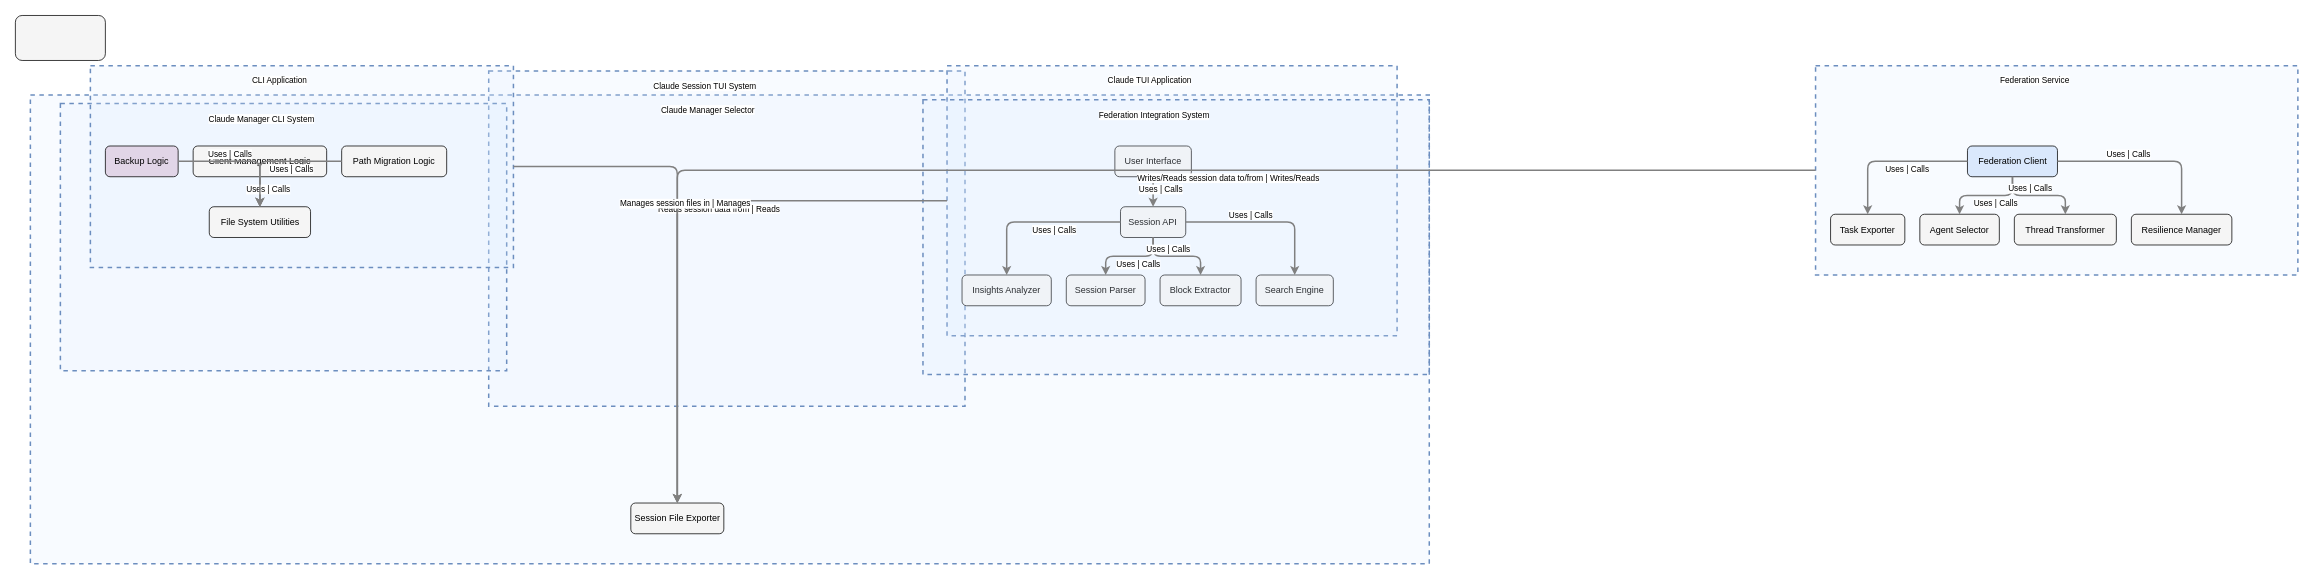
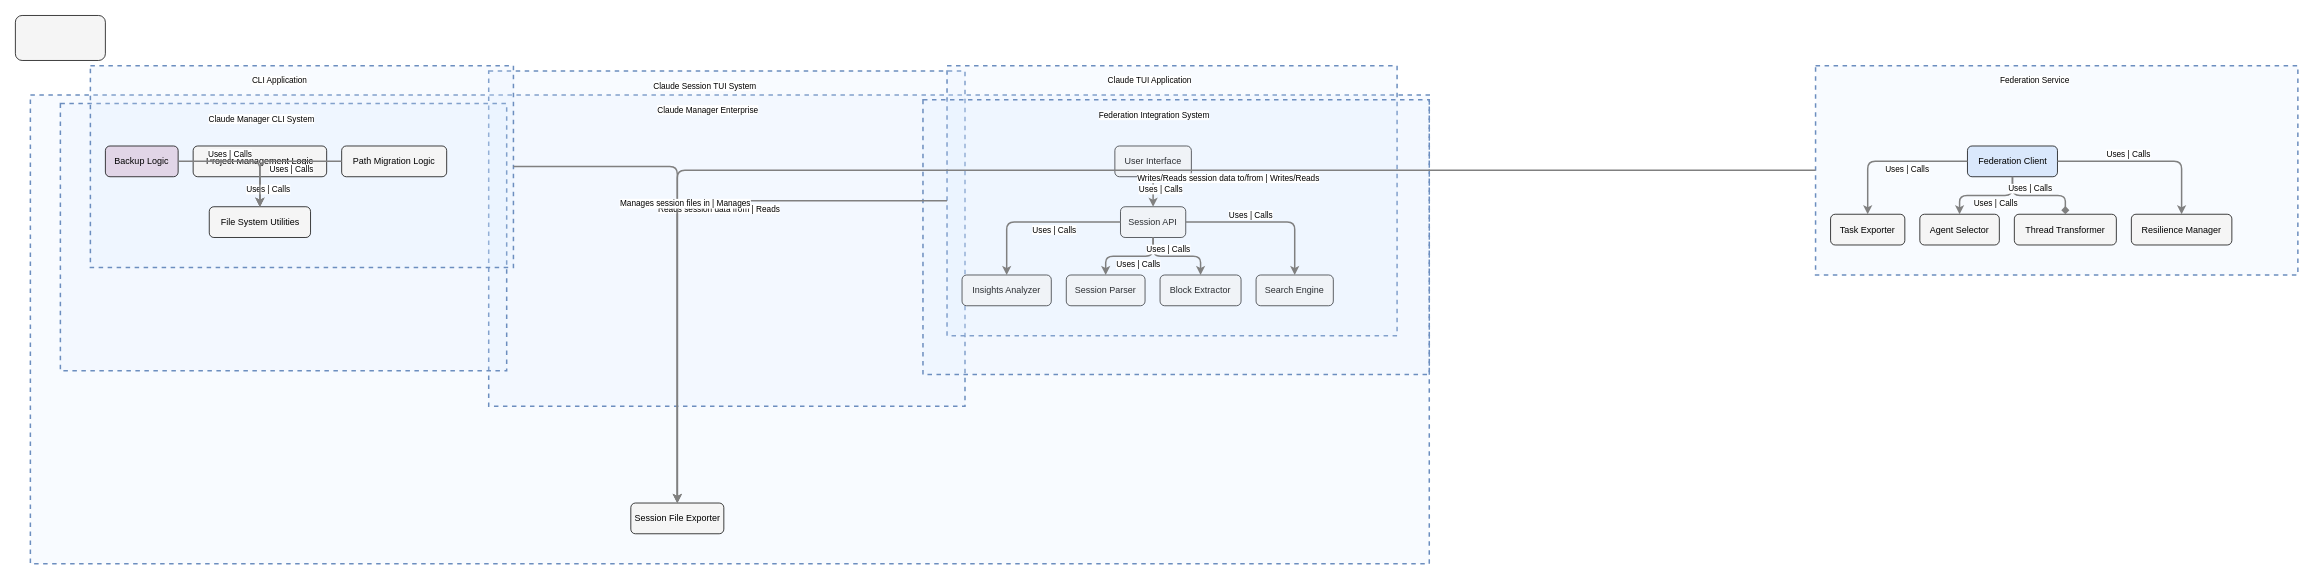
(708, 110) -> (708, 110)
(260, 162) -> (260, 162)
(2065, 206) -> (2065, 205)
